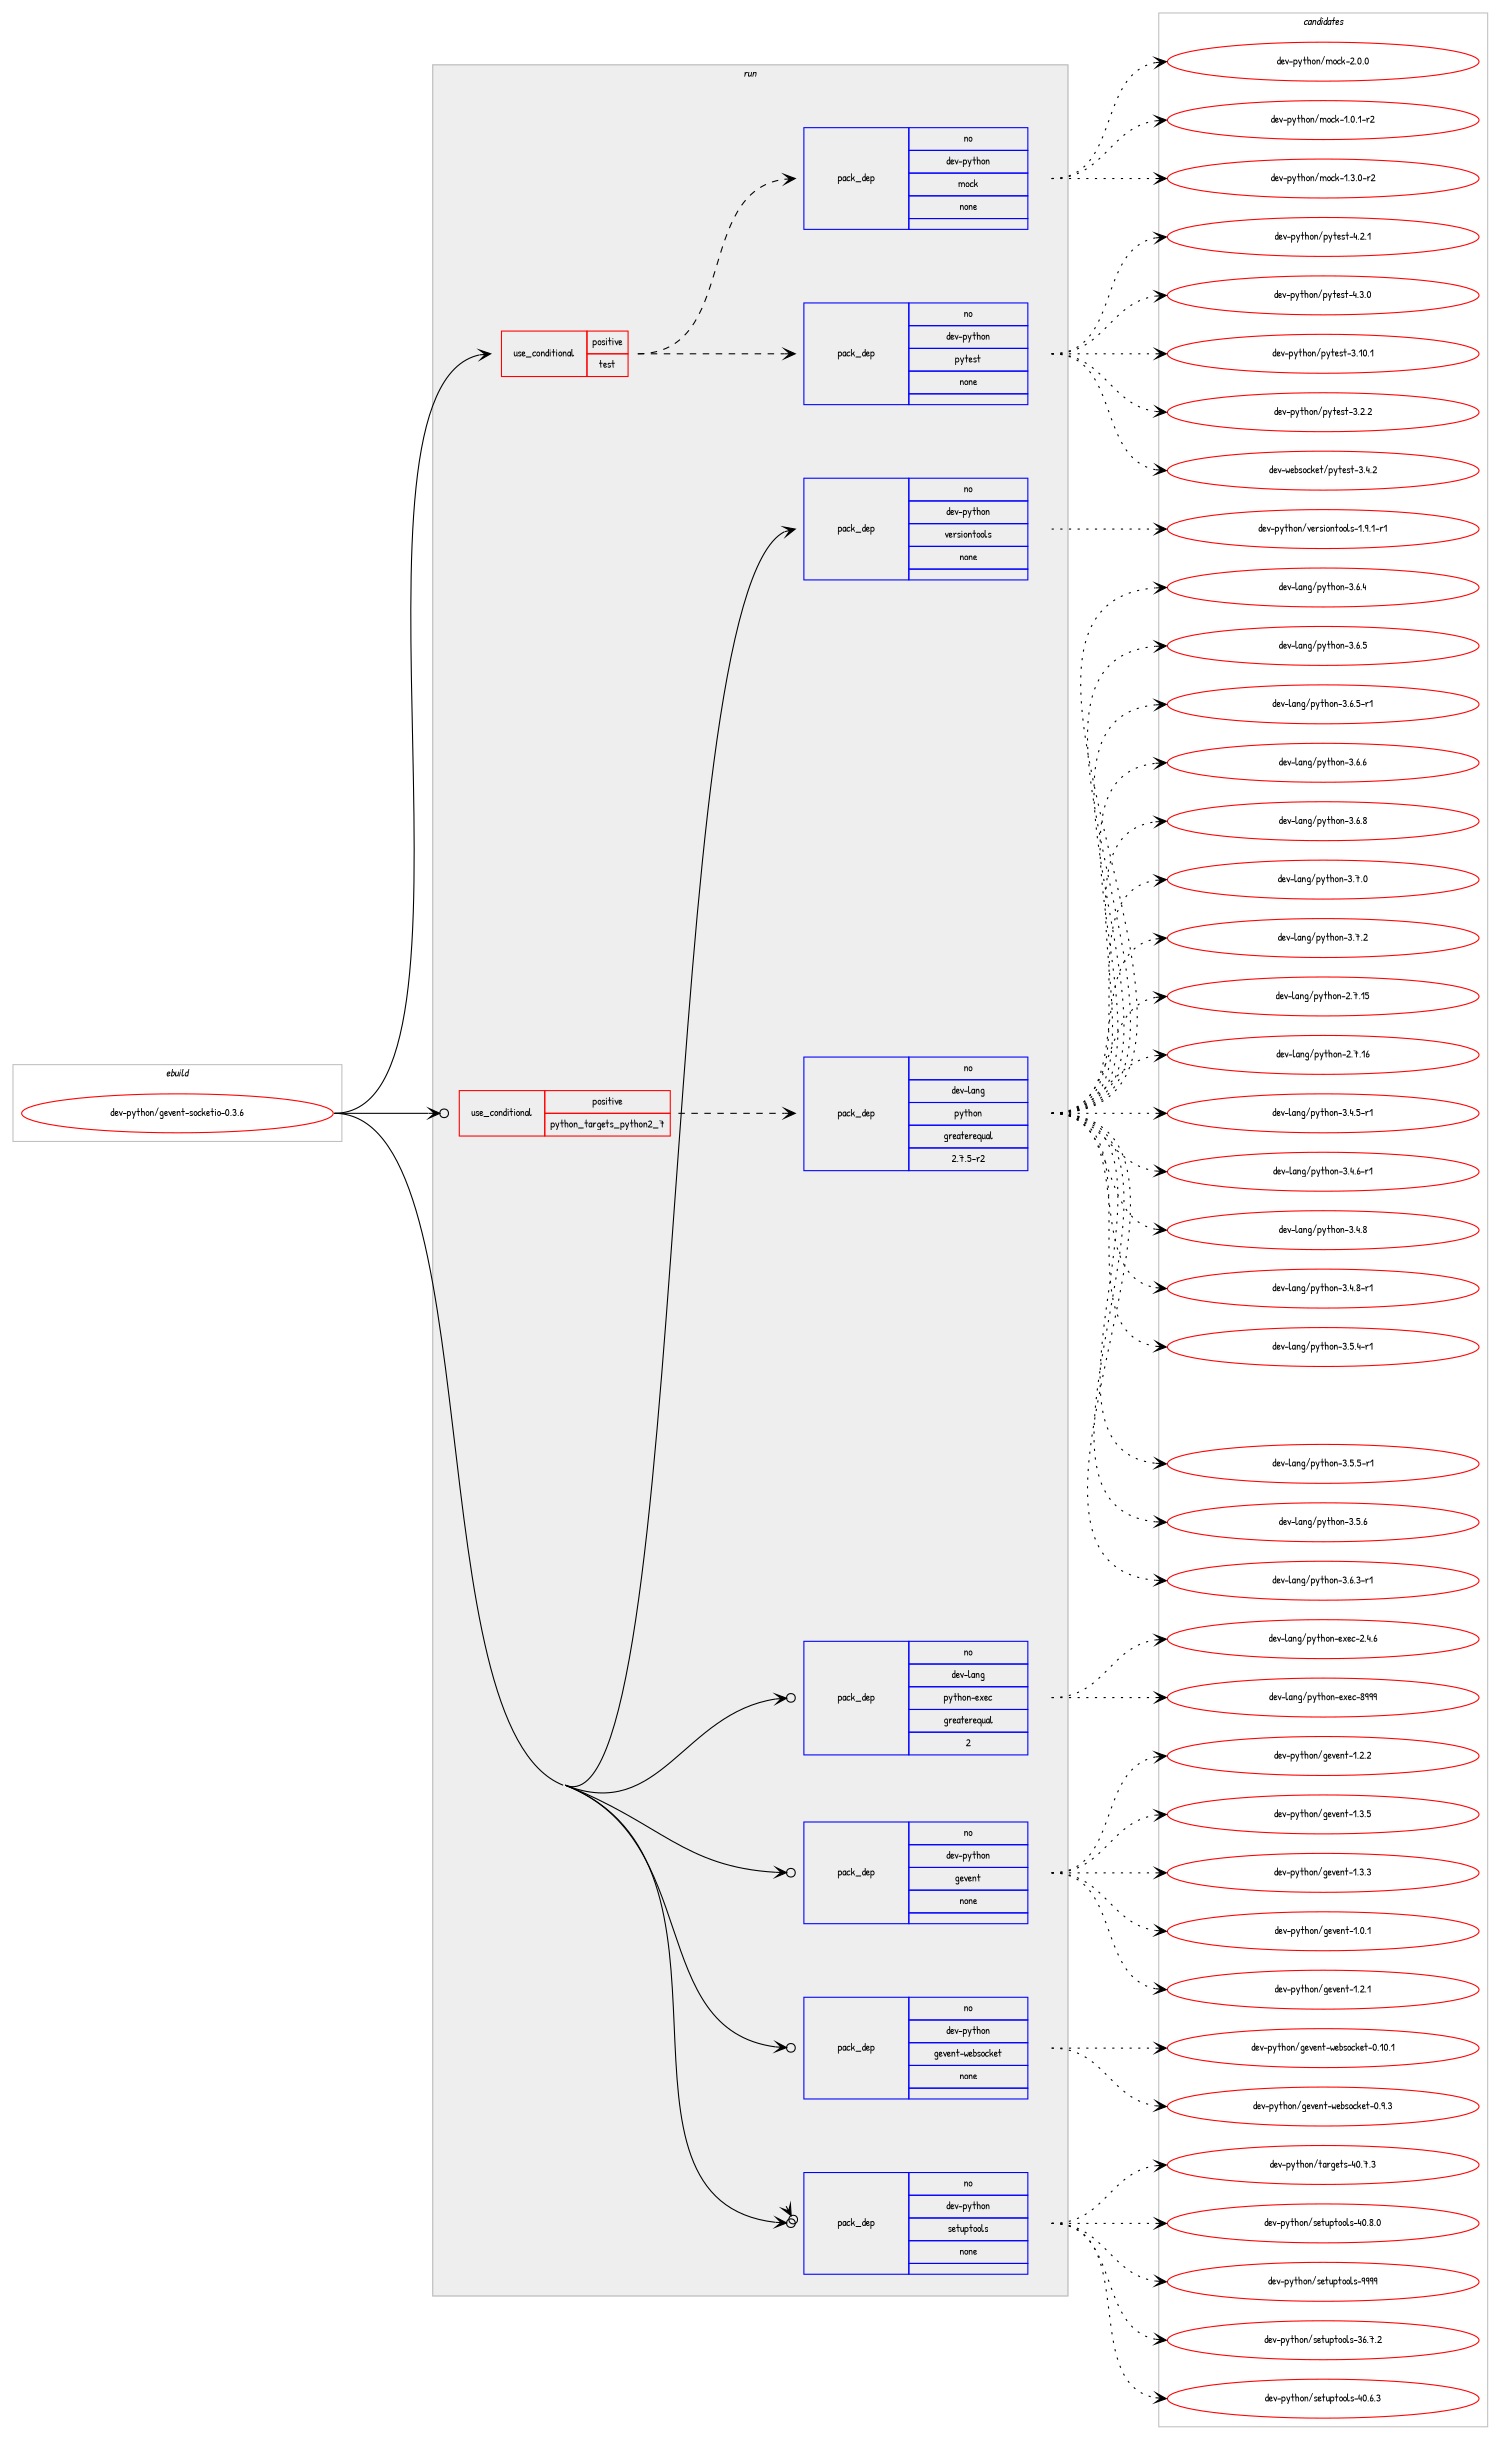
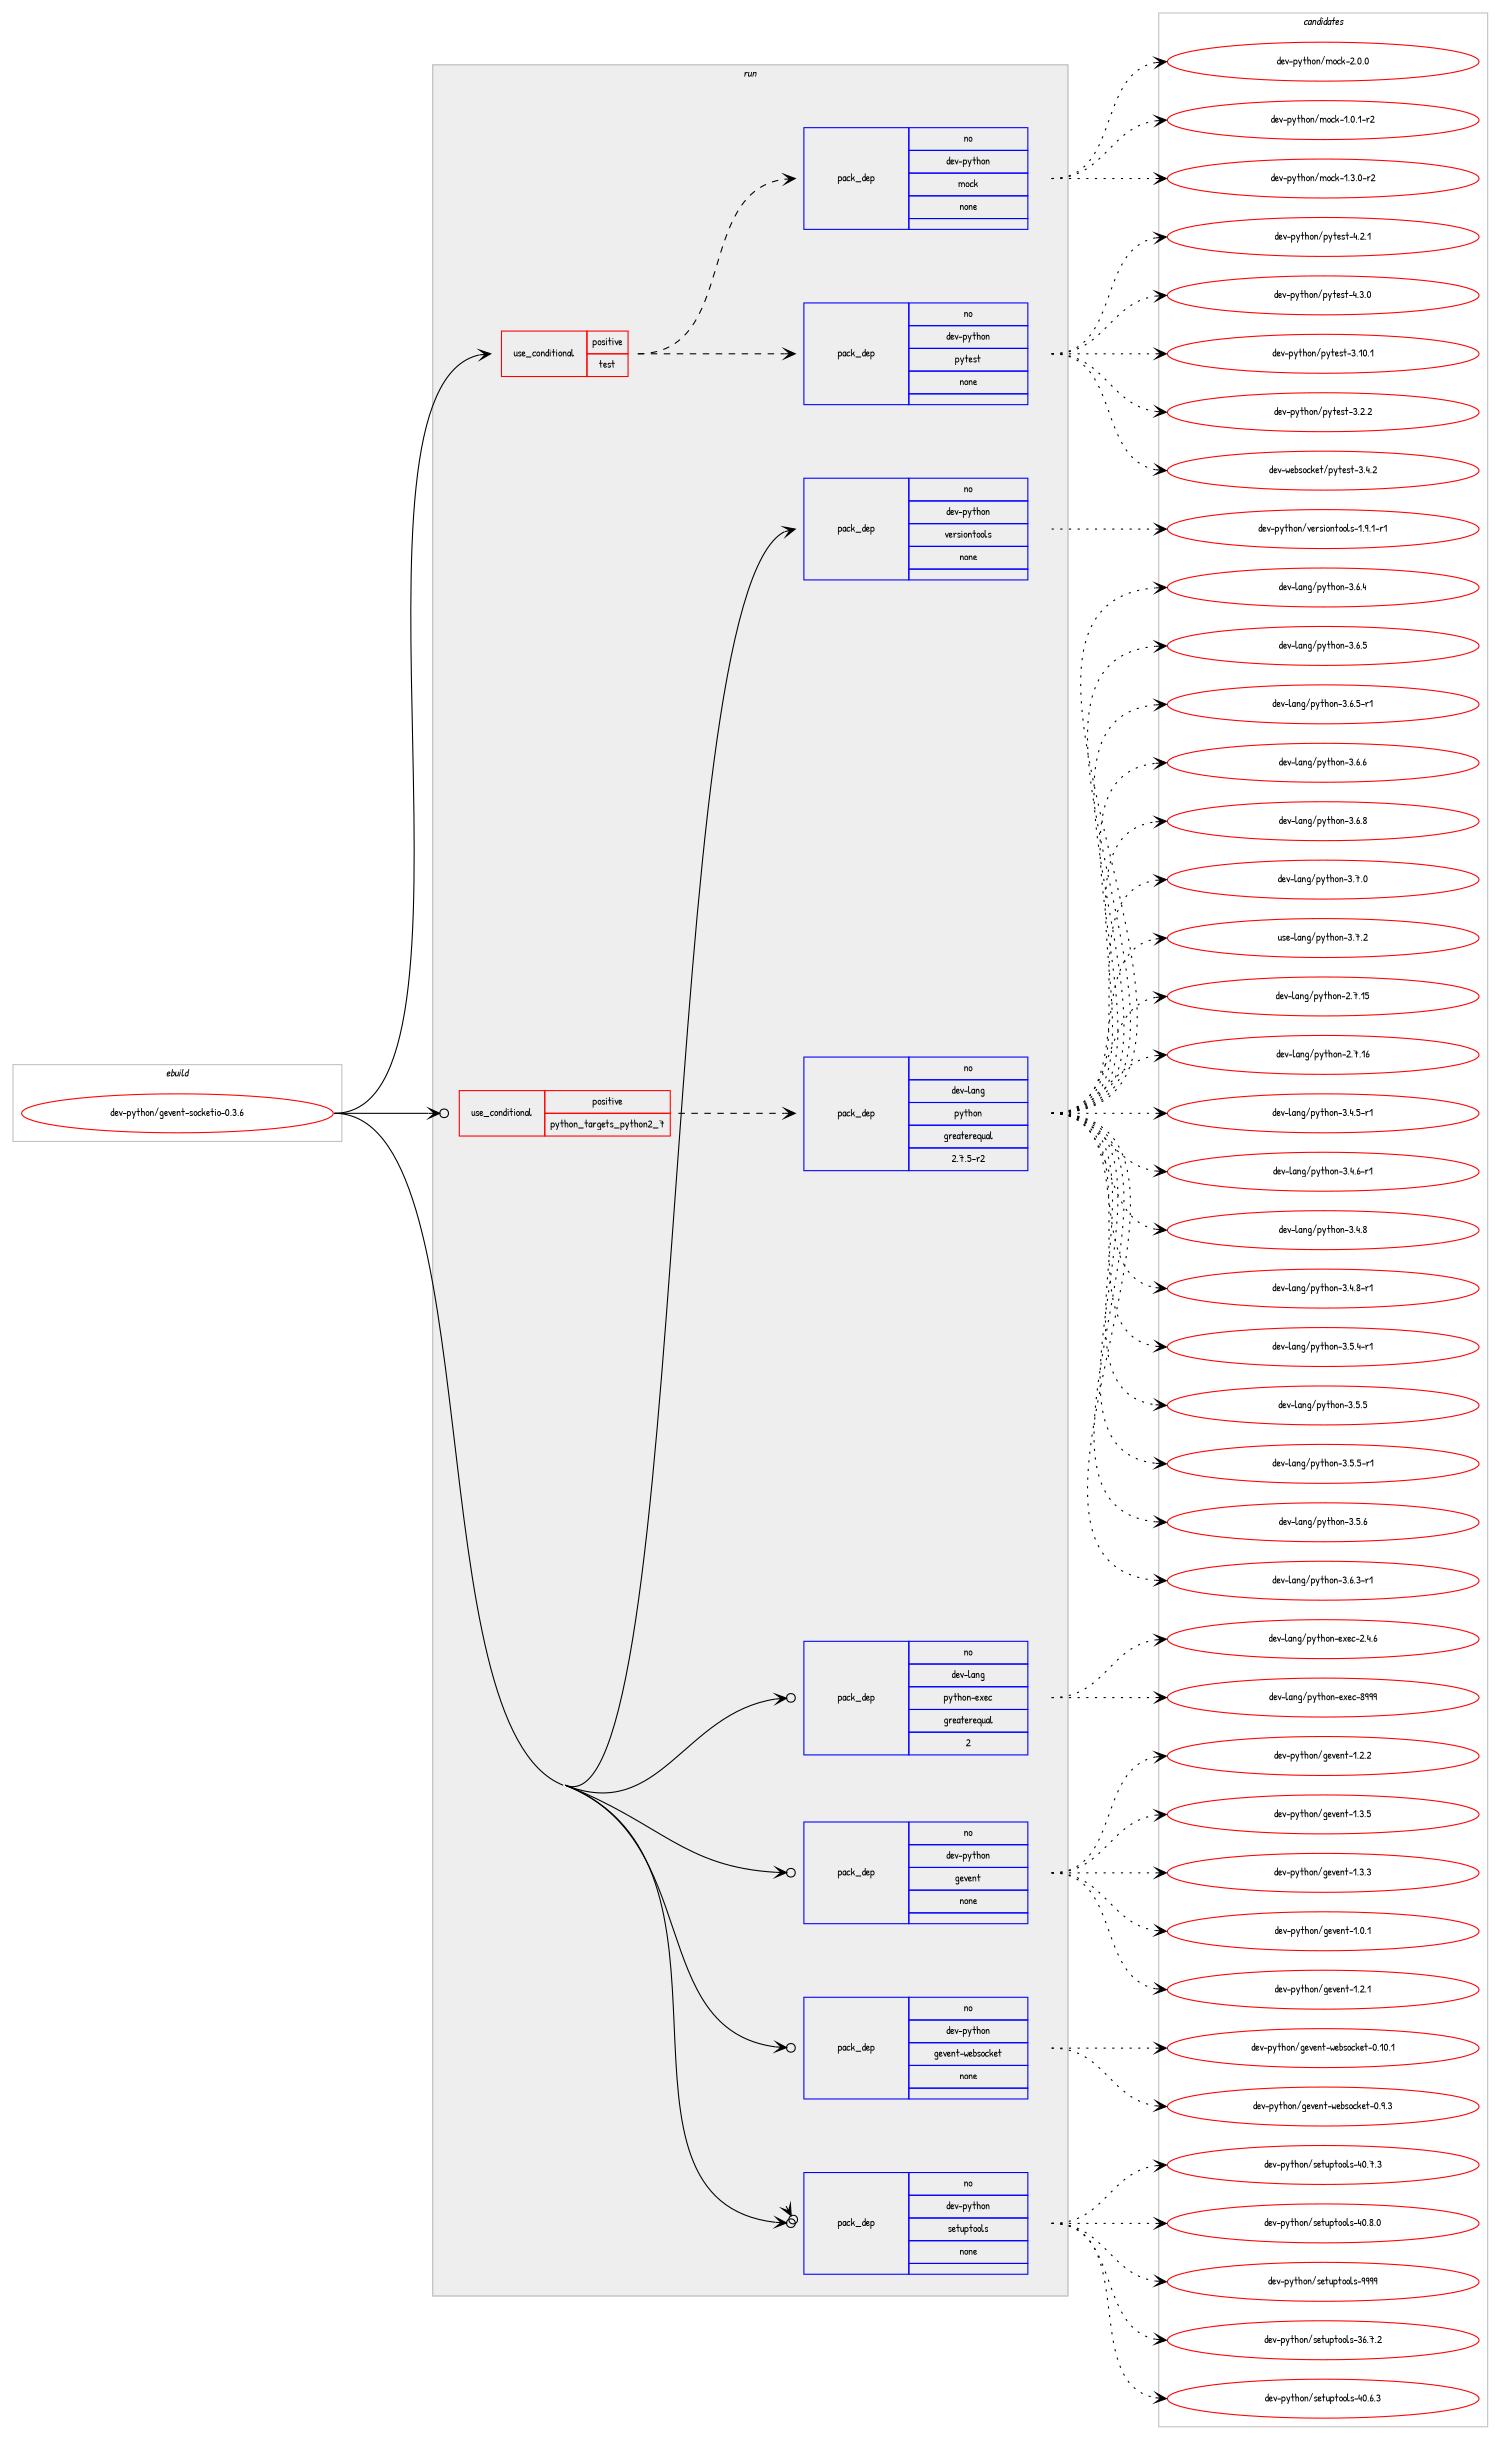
(1323, 938) -> (1323, 938)
none -> (1323, 1405)
(1323, 2165) -> (1323, 2165)
